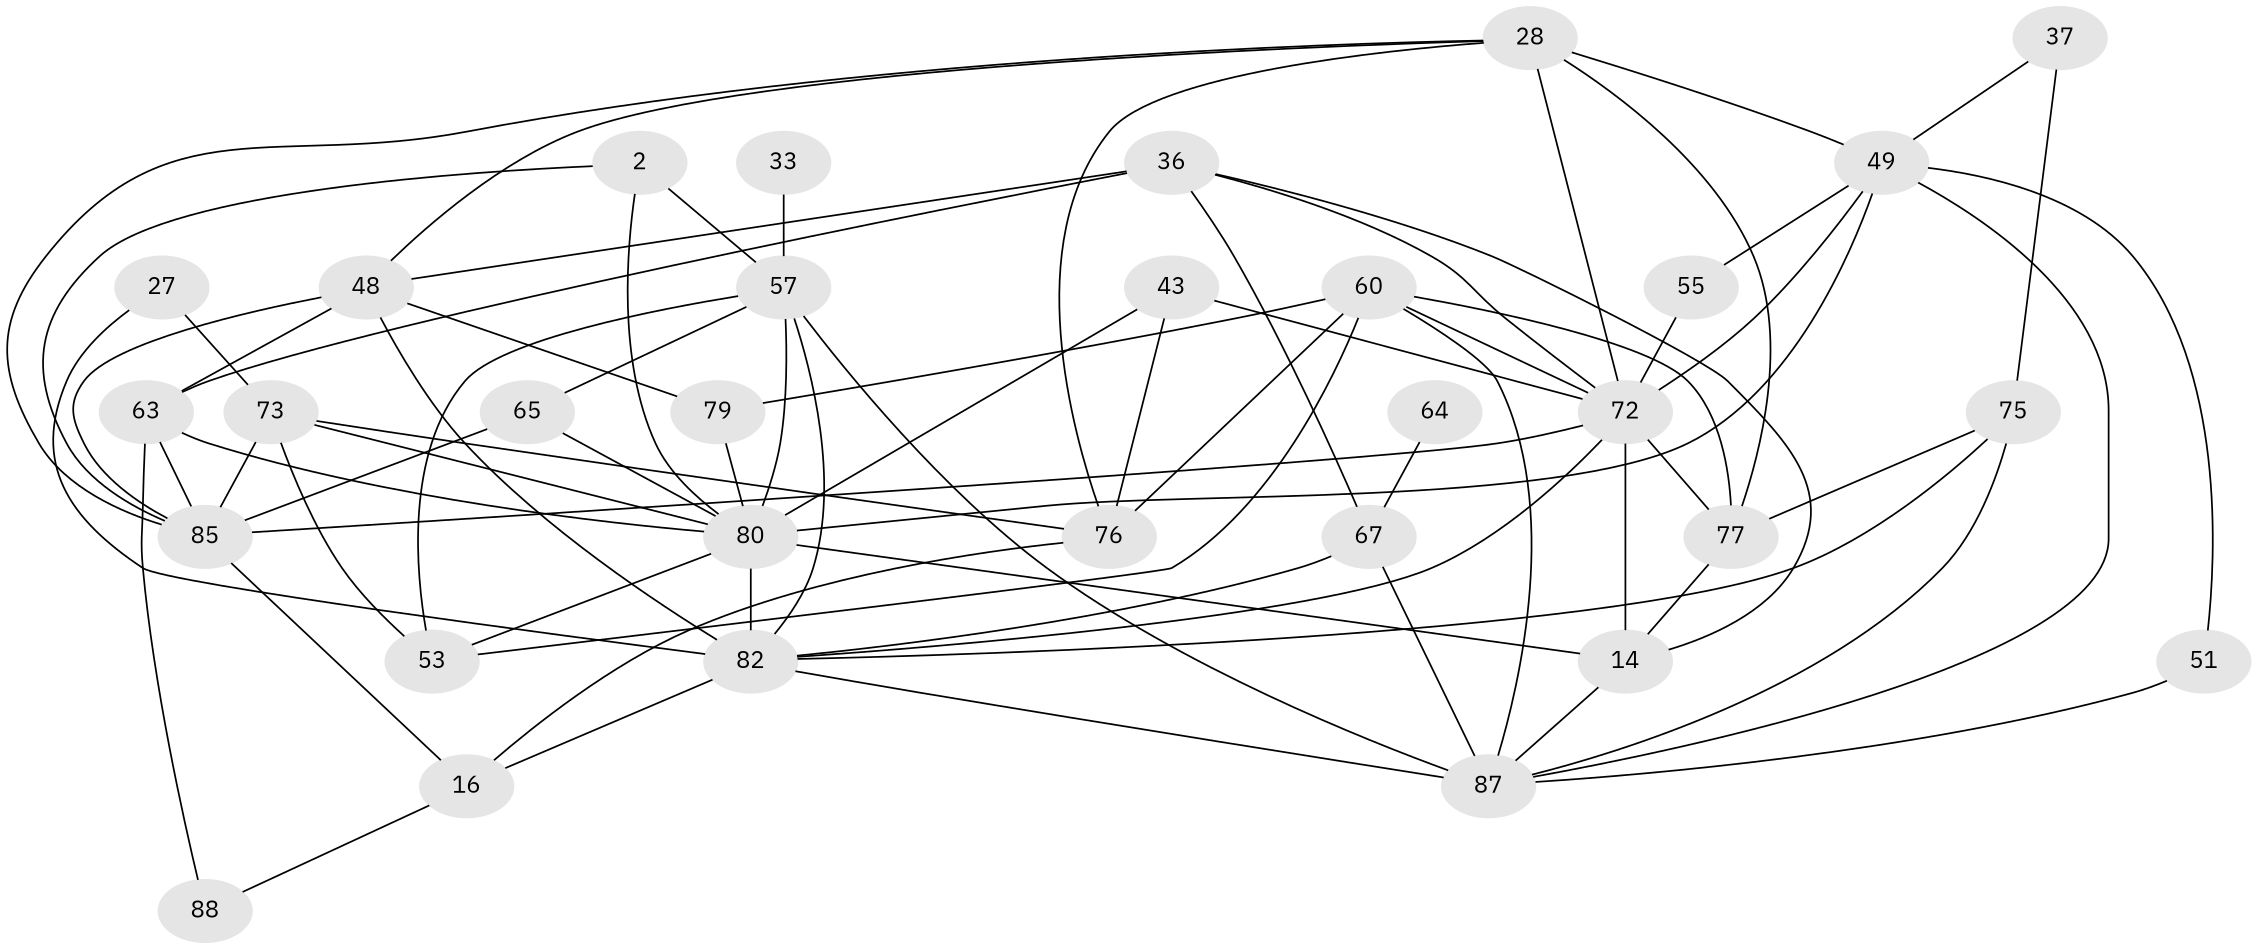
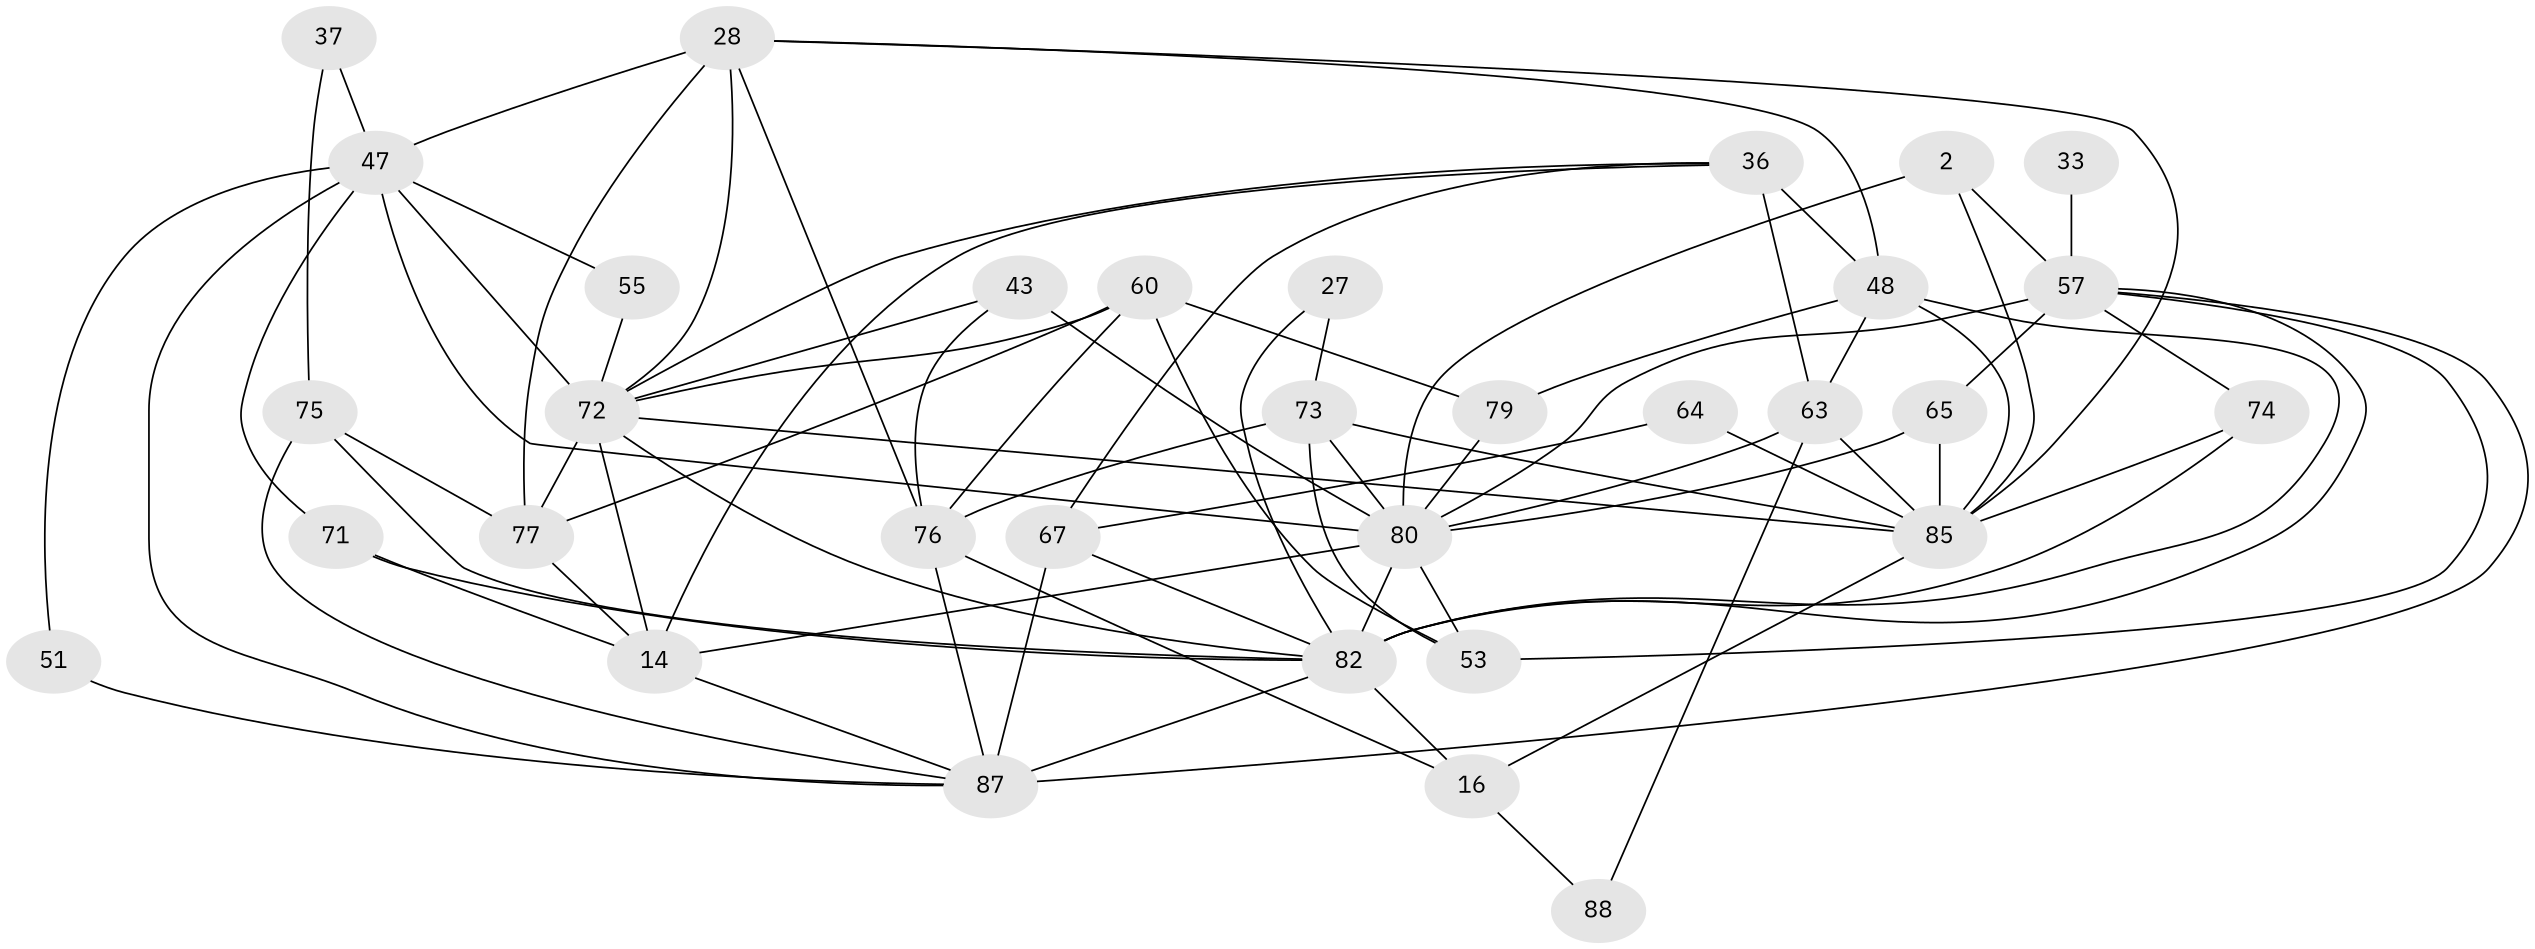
(1882, 163) -> (376, 163)
none -> (2262, 412)
none -> (1815, 475)
(1530, 521) -> (960, 662)
none -> (336, 537)
